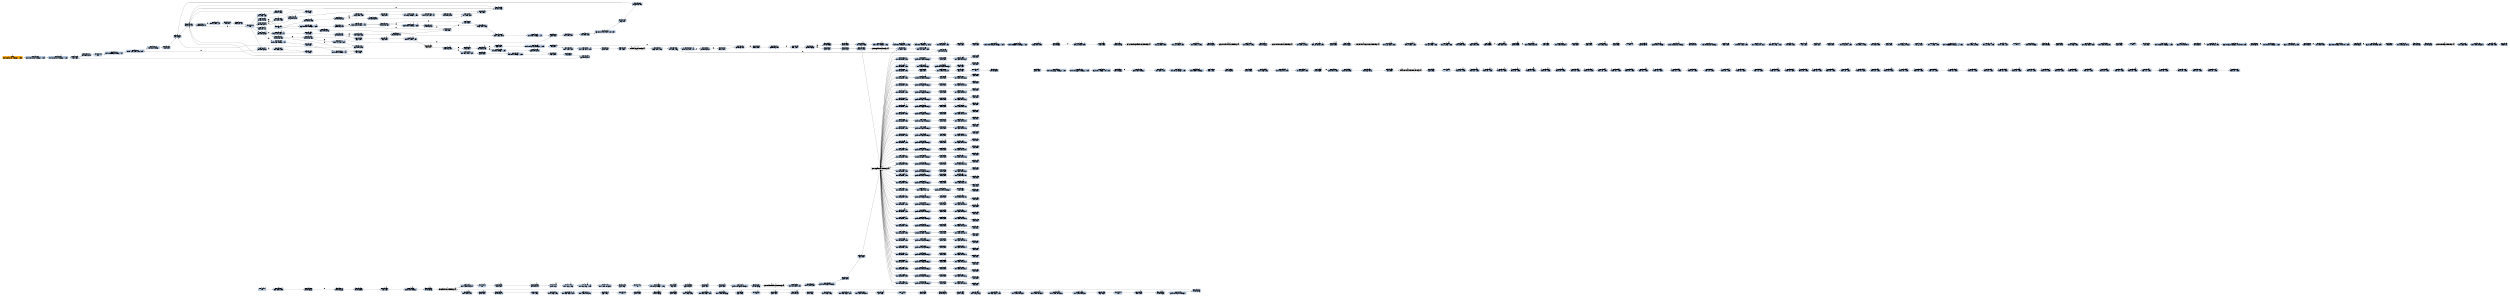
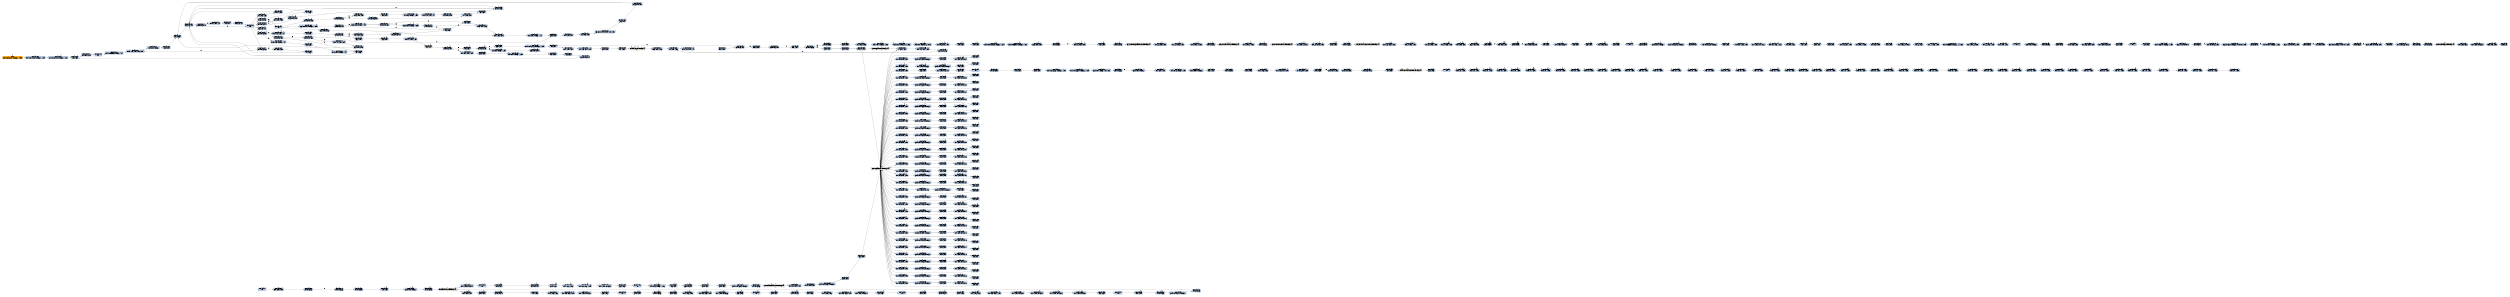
(705, 49) -> none
none -> (1018, 70)
